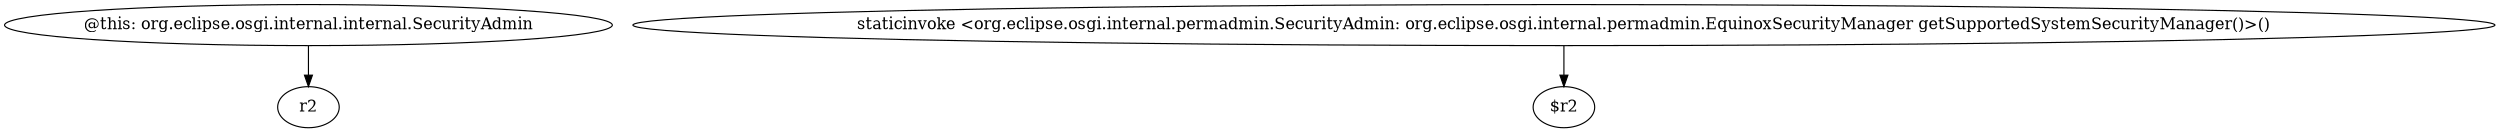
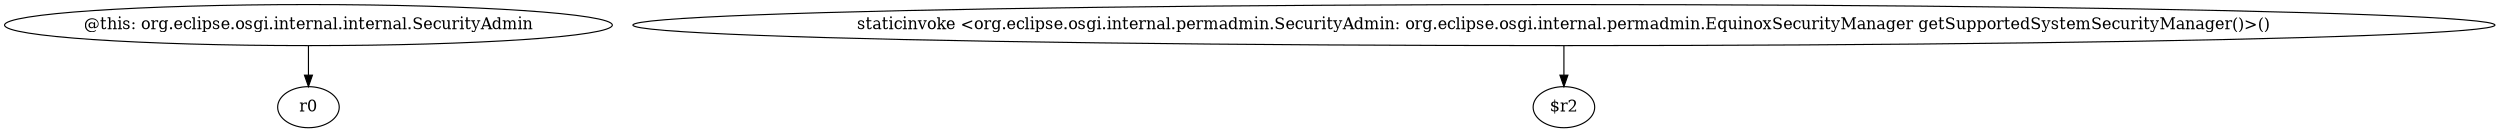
(308, 107) -> (308, 107)
